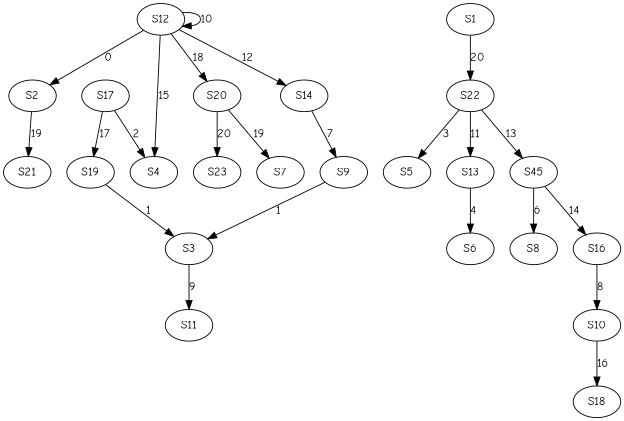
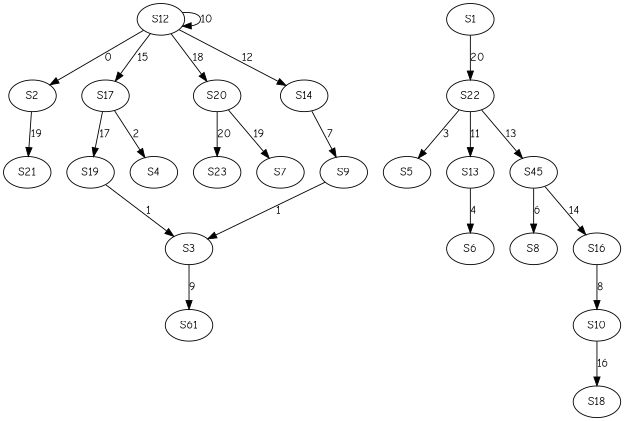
(158, 91) -> (135, 54)
(189, 325) -> (189, 325)
